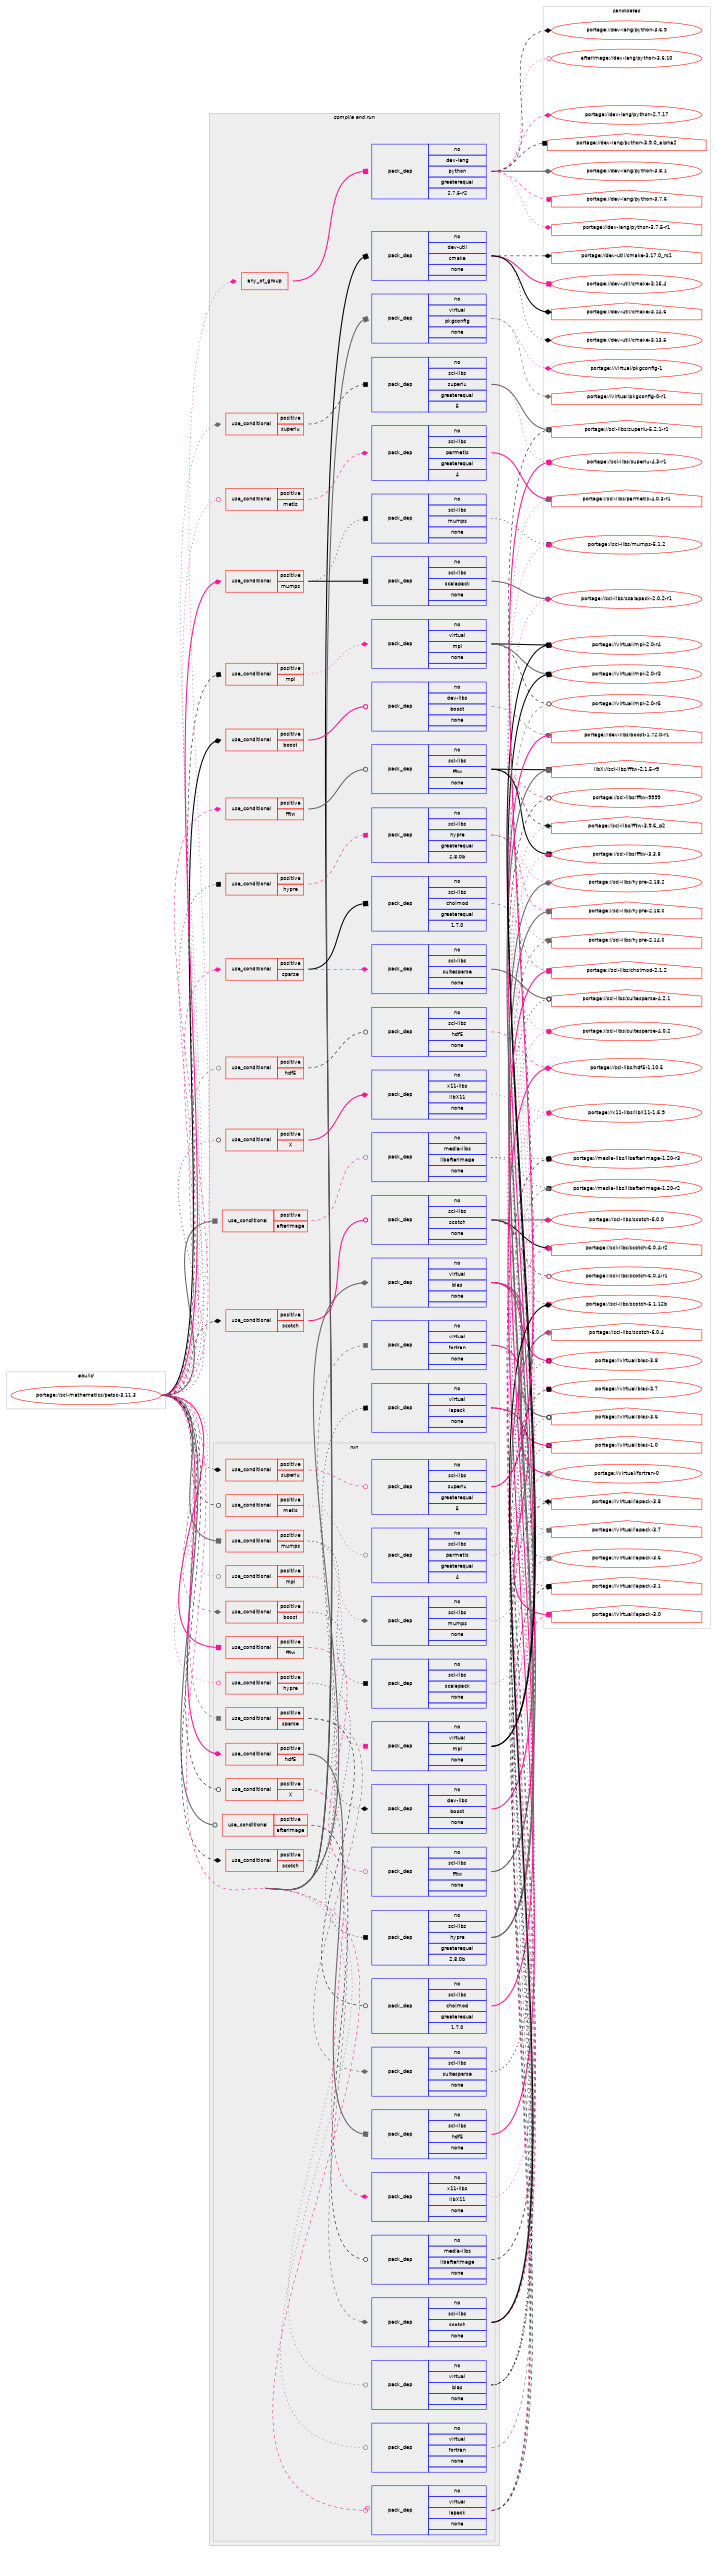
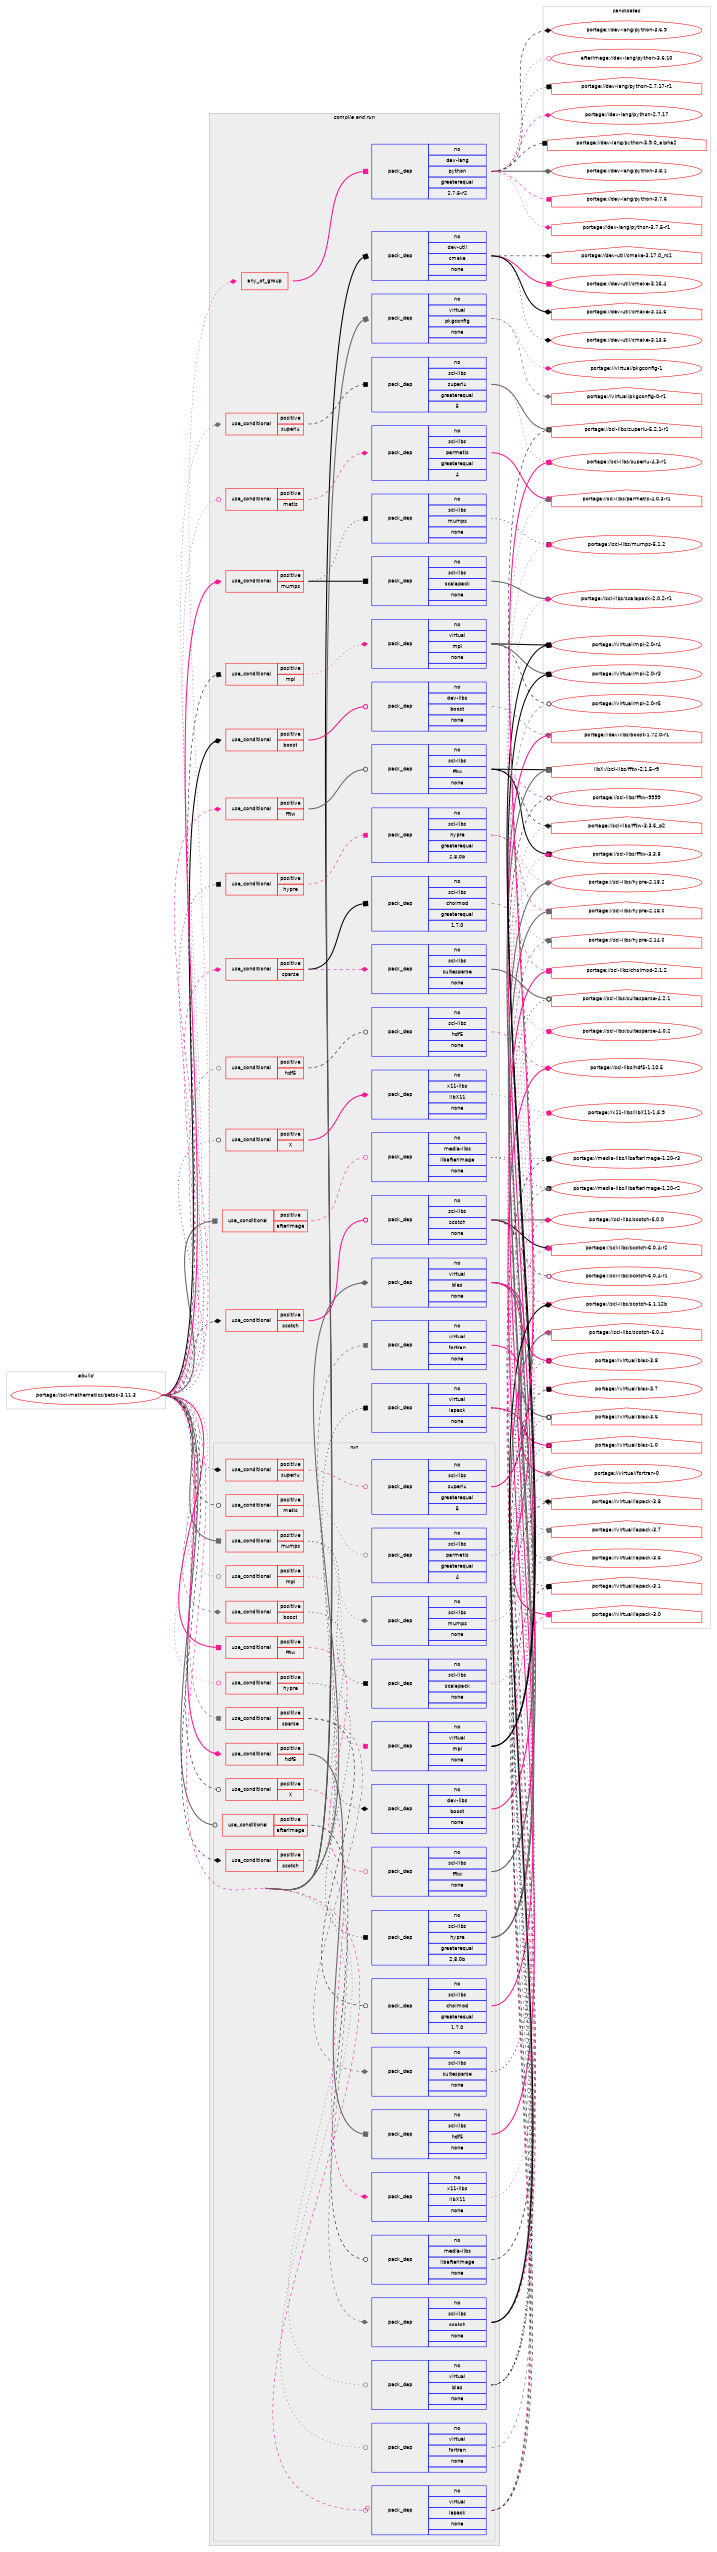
none -> (627, 87)
(627, 826) -> (627, 826)
